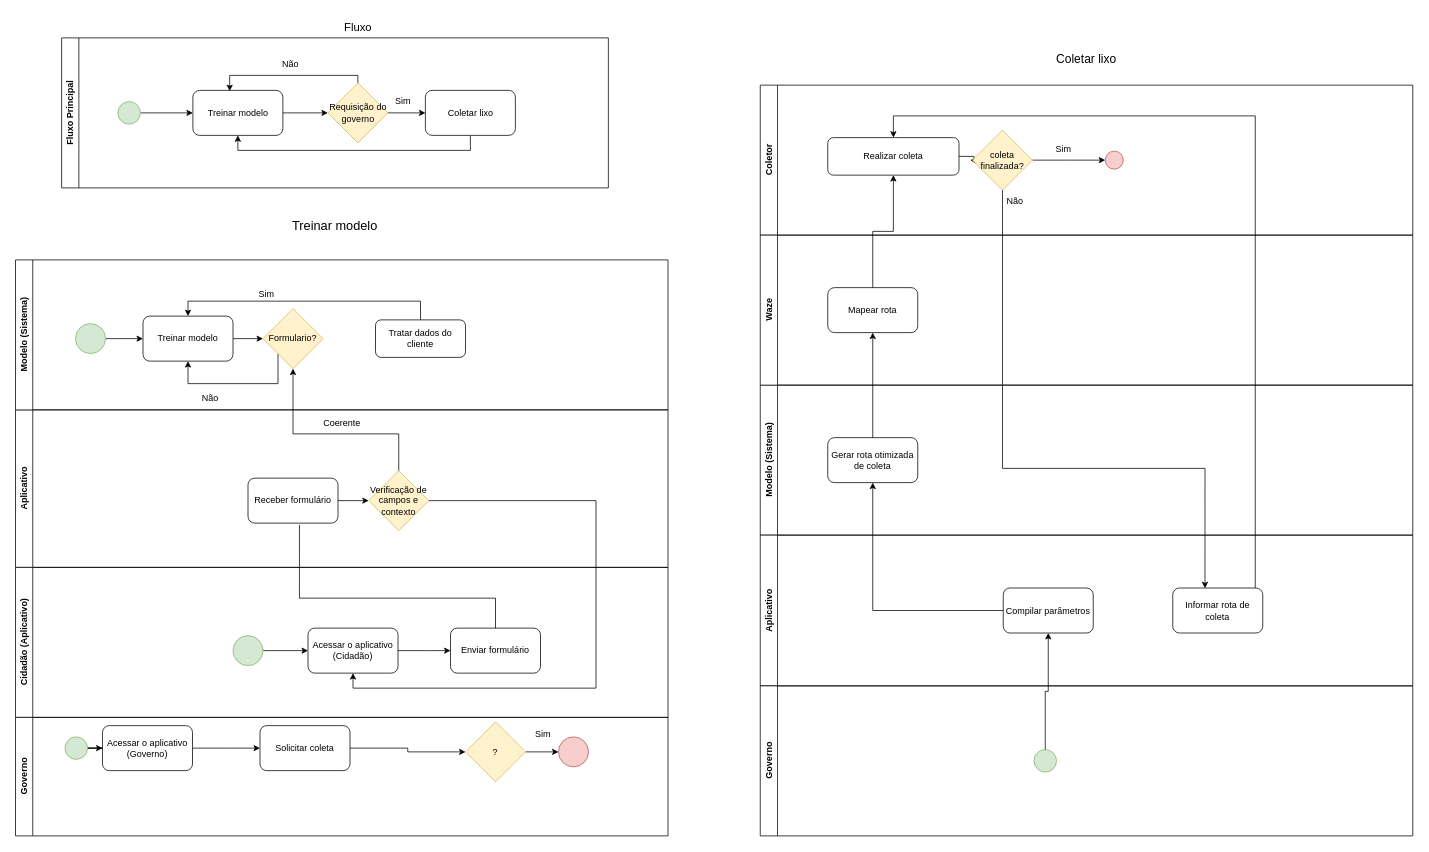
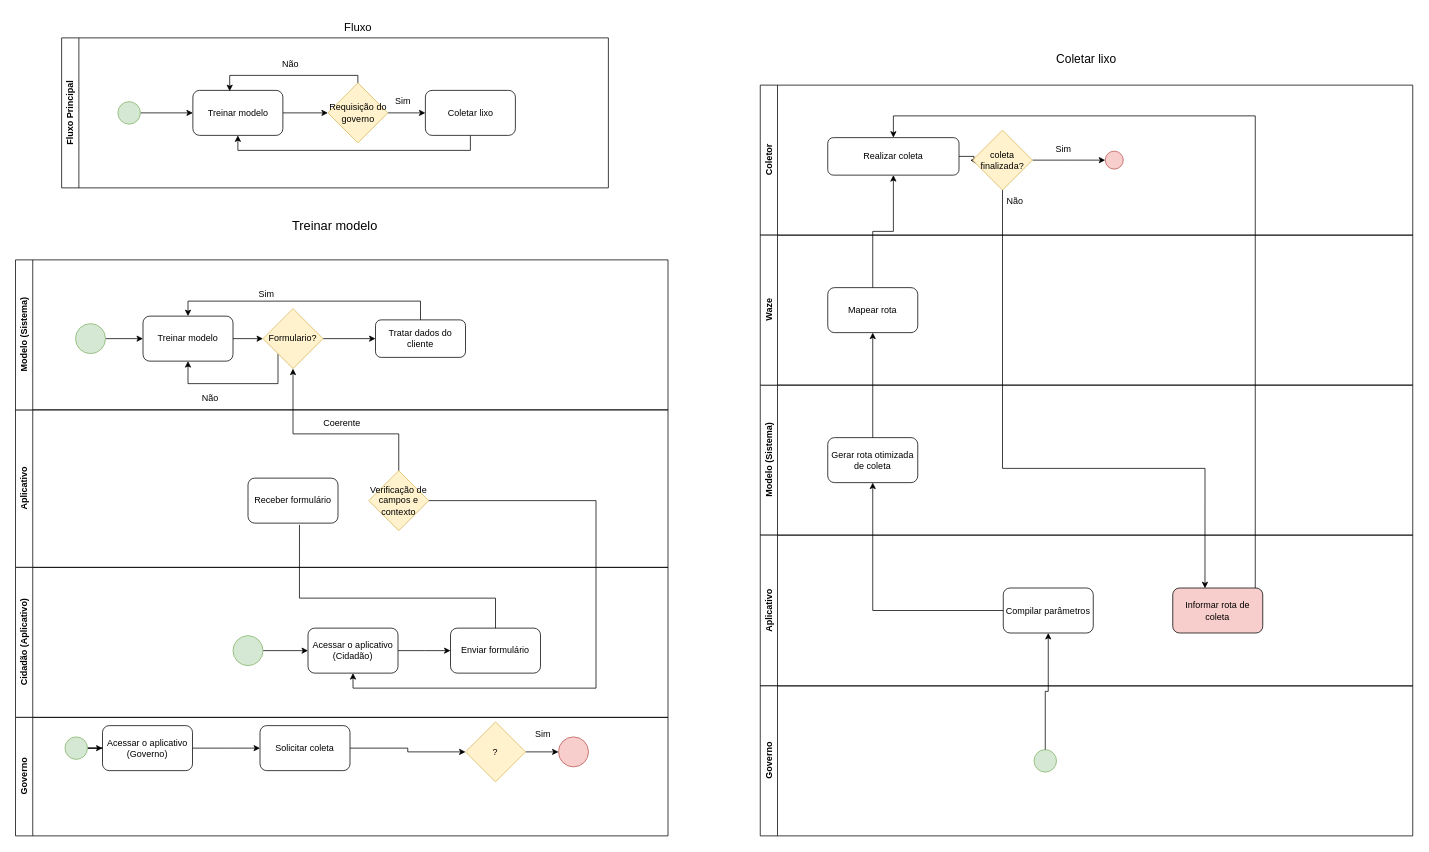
none -> (346, 339)
(350, 501) -> none
(1218, 611) -> (1218, 611)
